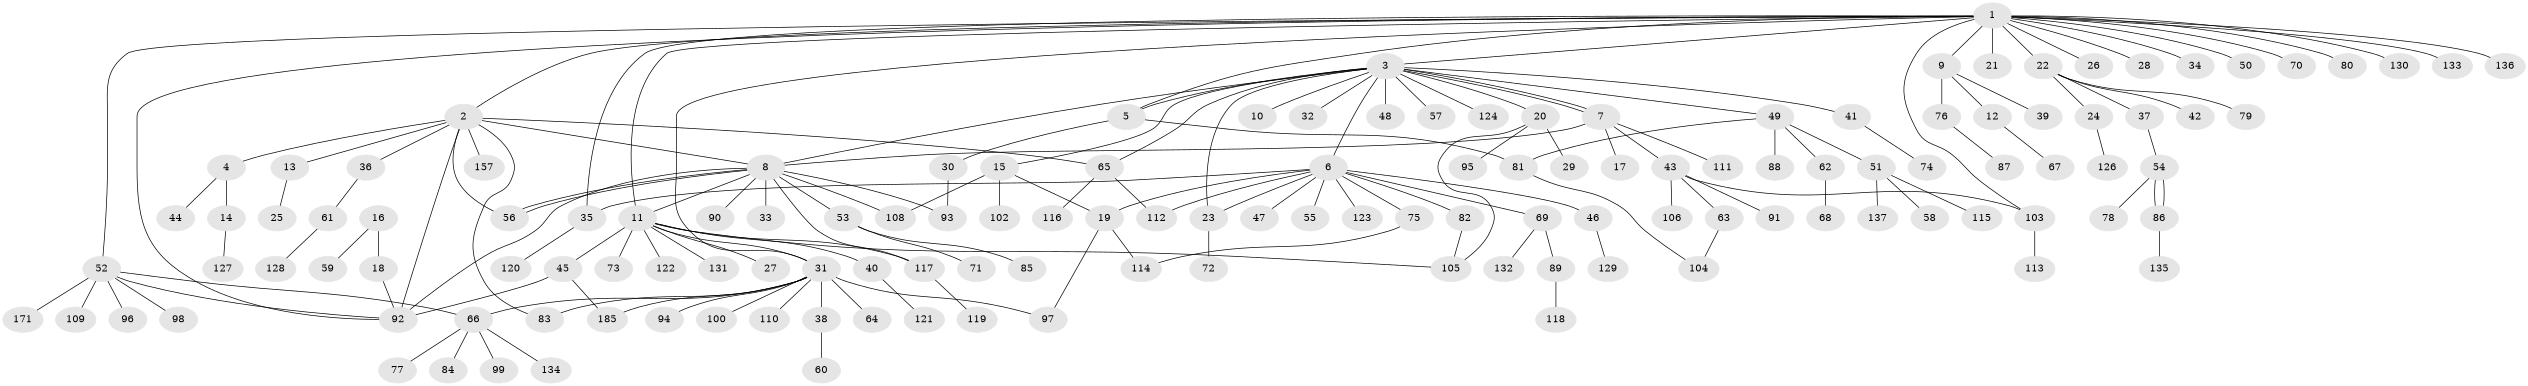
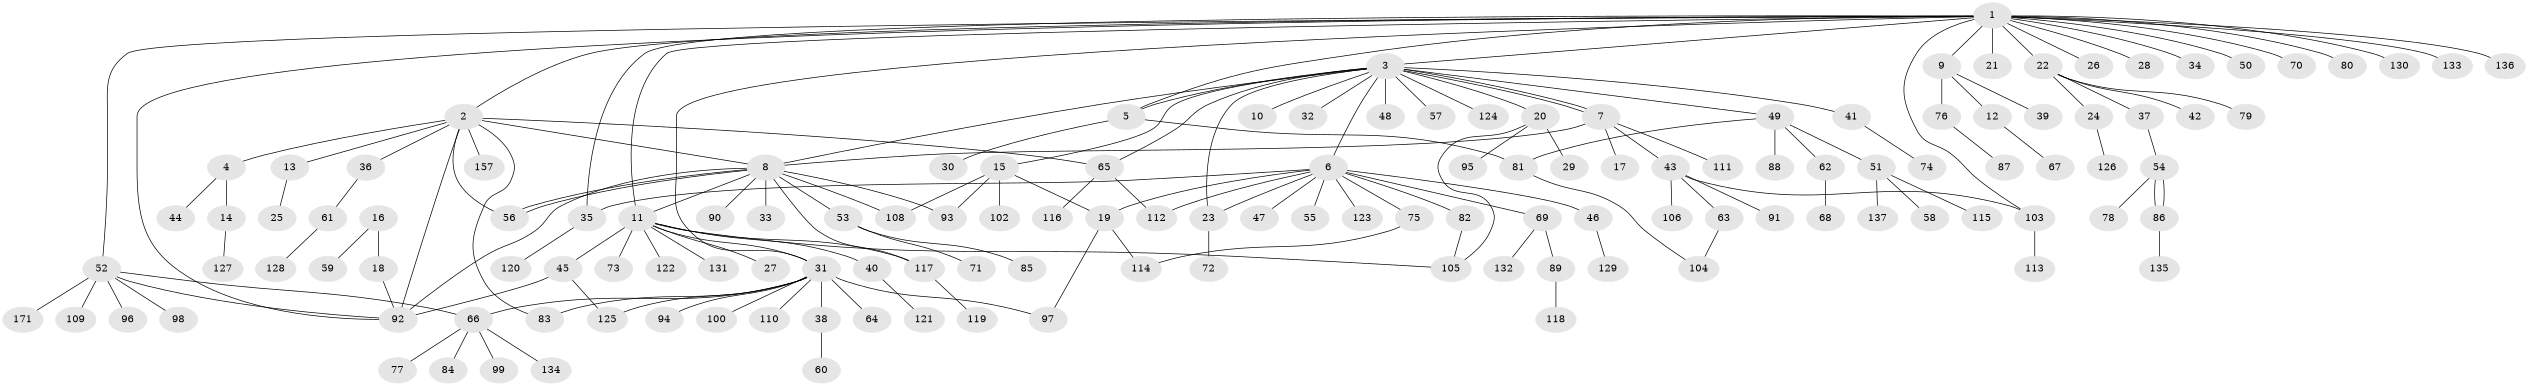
(948, 188) -> (974, 193)
(607, 320) -> (607, 320)
